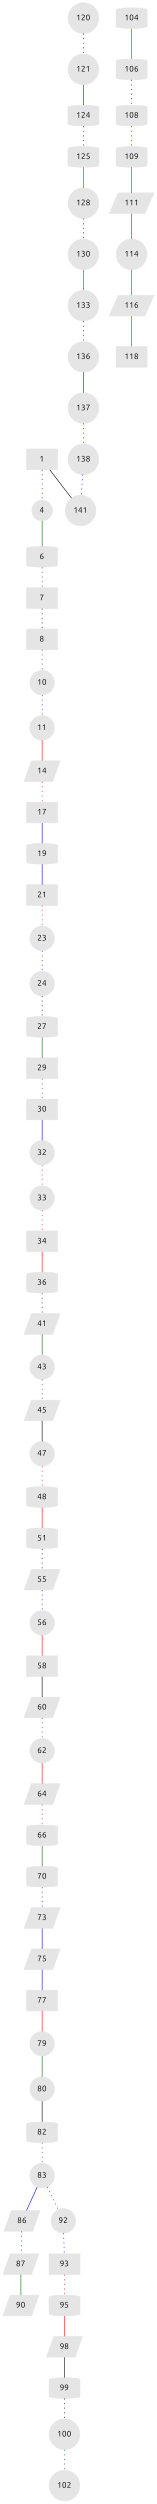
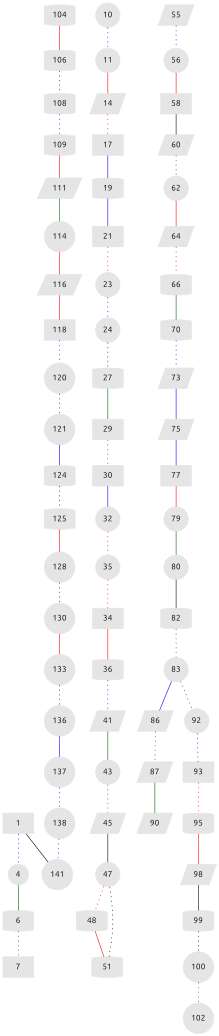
none -> (60, 352)
(42, 639) -> none
(42, 1198) -> (108, 567)
(42, 1559) -> (113, 922)
